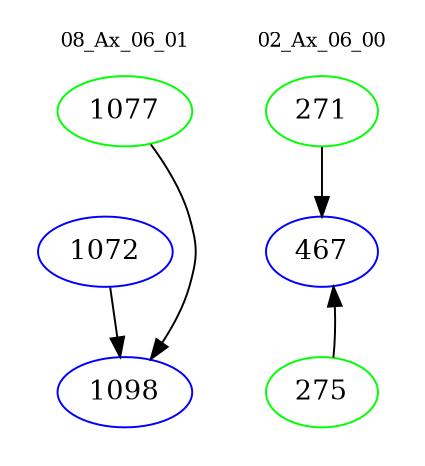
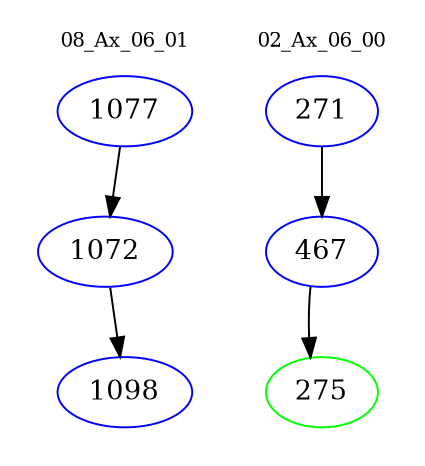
(125, 111) -> (125, 111)
(322, 111) -> (322, 111)
(195, 242) -> (116, 172)
(335, 332) -> (309, 312)
